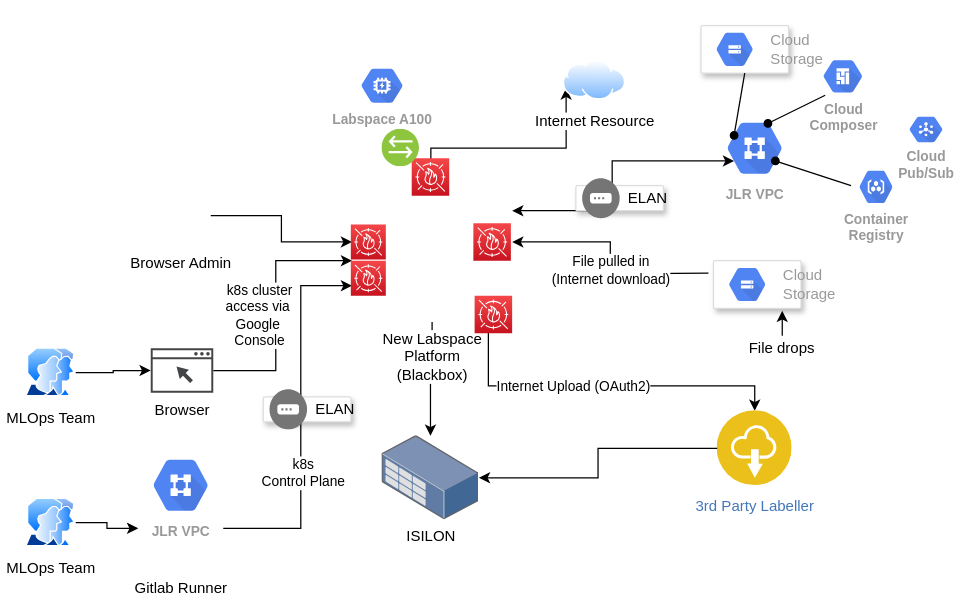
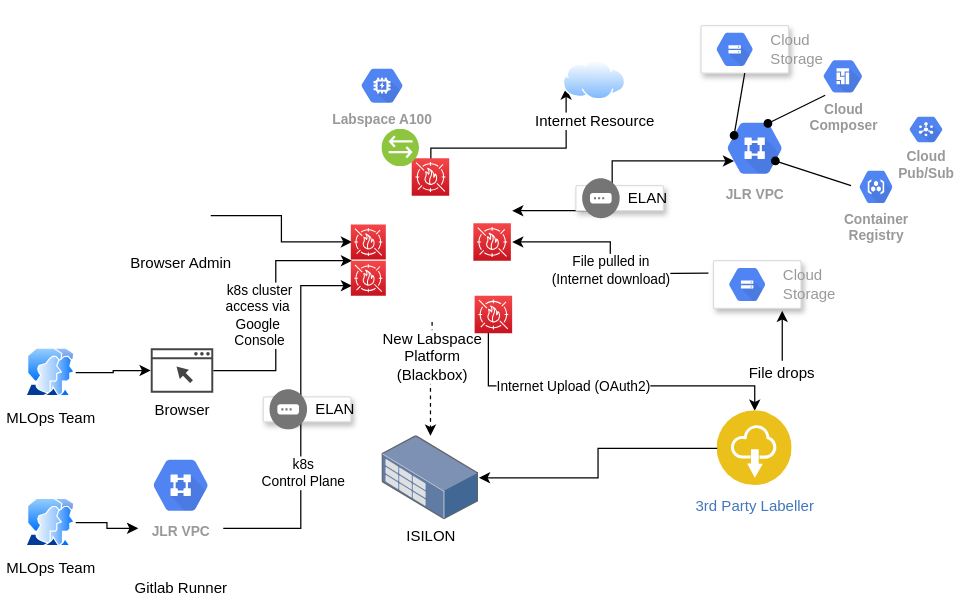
(782, 348) -> (782, 373)
(430, 403) -> (430, 403)
